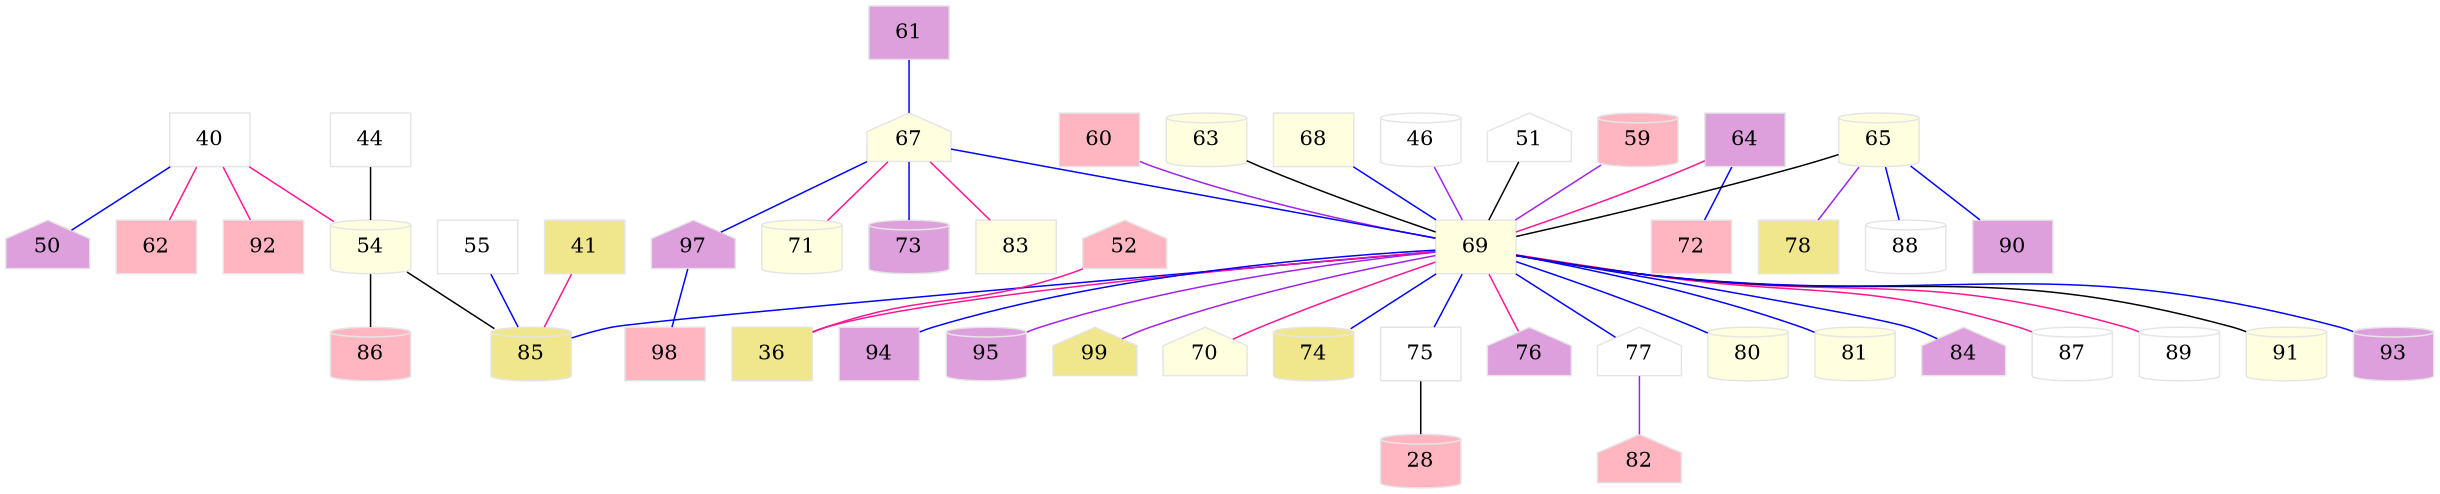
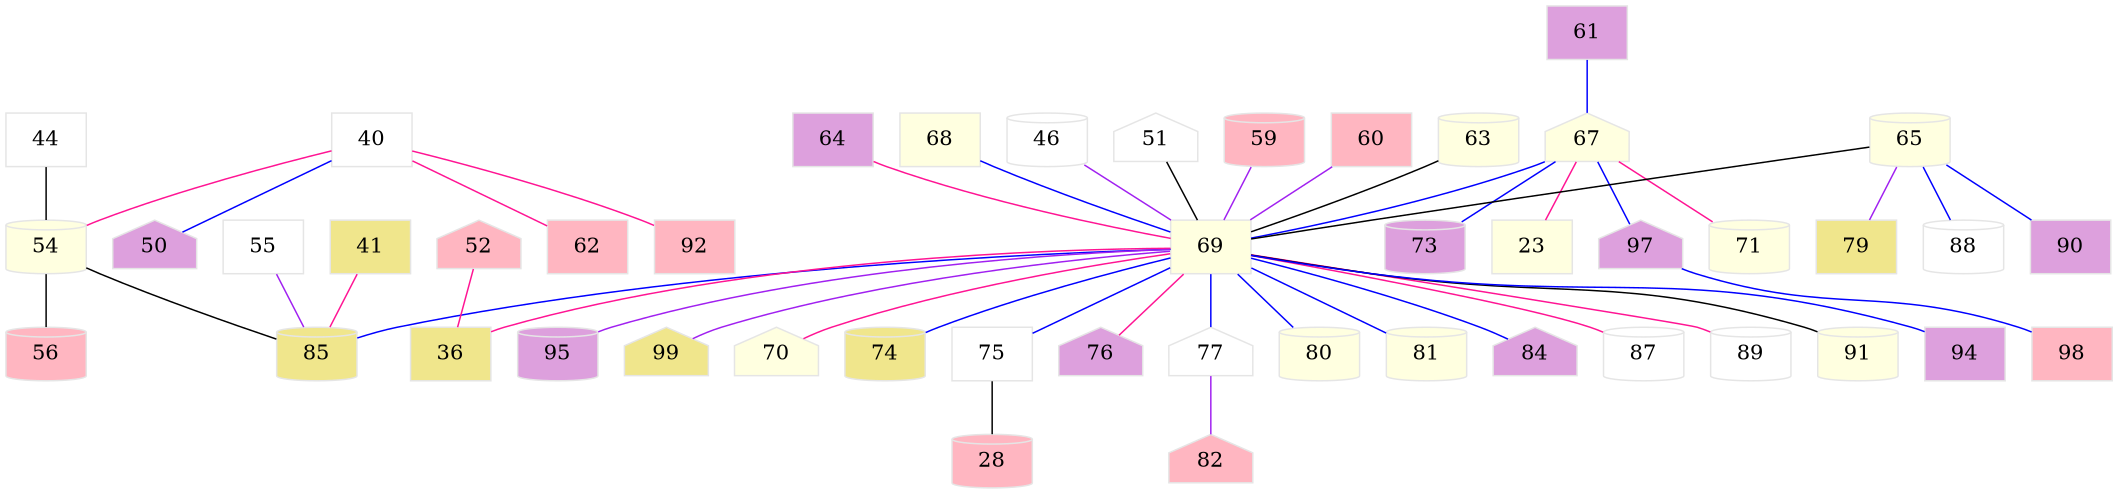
(1016, 247) -> (1532, 247)
(1691, 247) -> none
(1799, 247) -> (1856, 247)
(505, 301) -> (290, 301)
(371, 354) -> (46, 354)
(2394, 354) -> none
